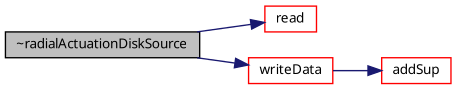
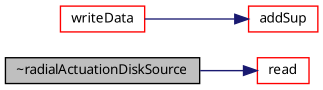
(216, 60) -> none
